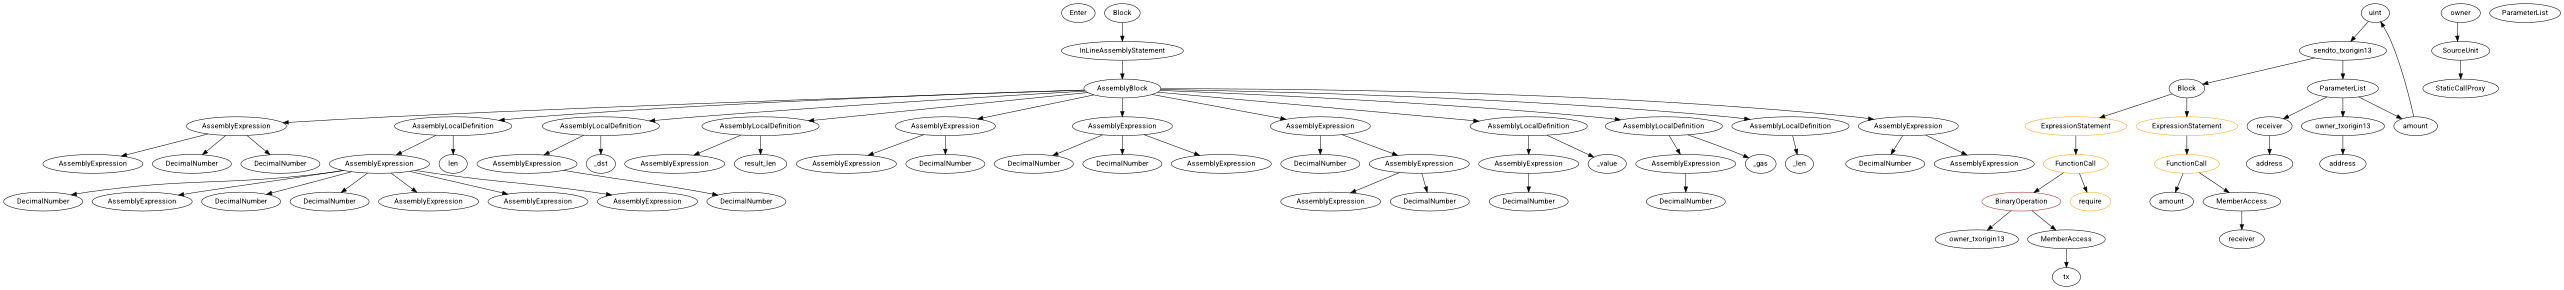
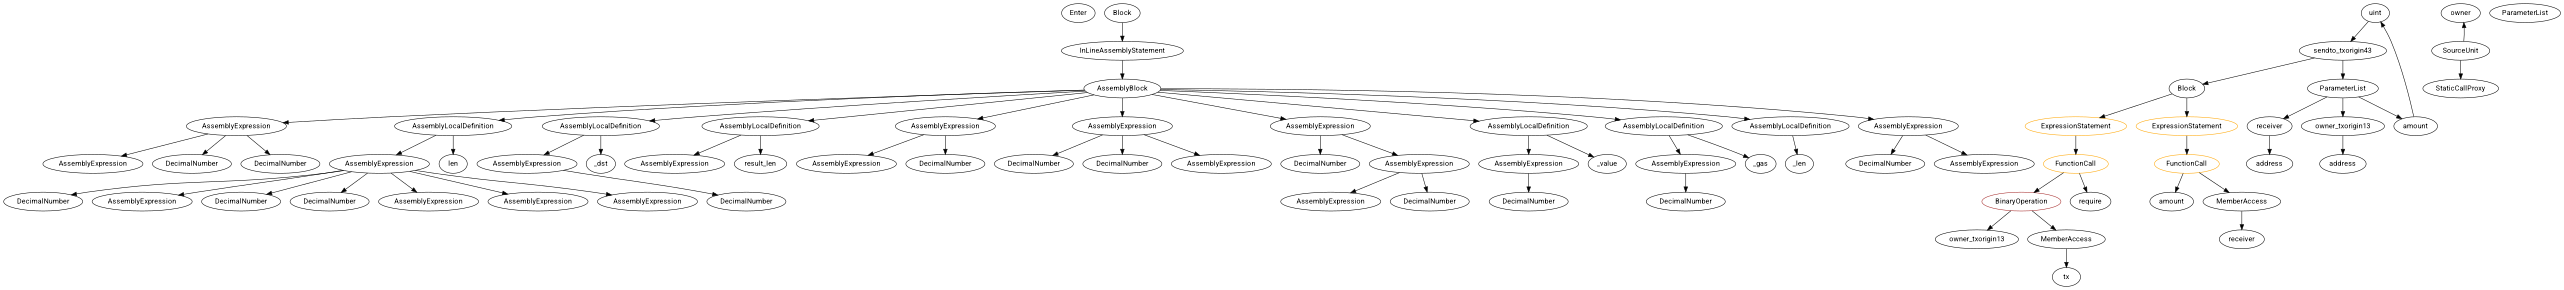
(2457, 29) -> (2464, 34)
(2343, 51) -> (2343, 51)
(2091, 202) -> (2091, 202)
